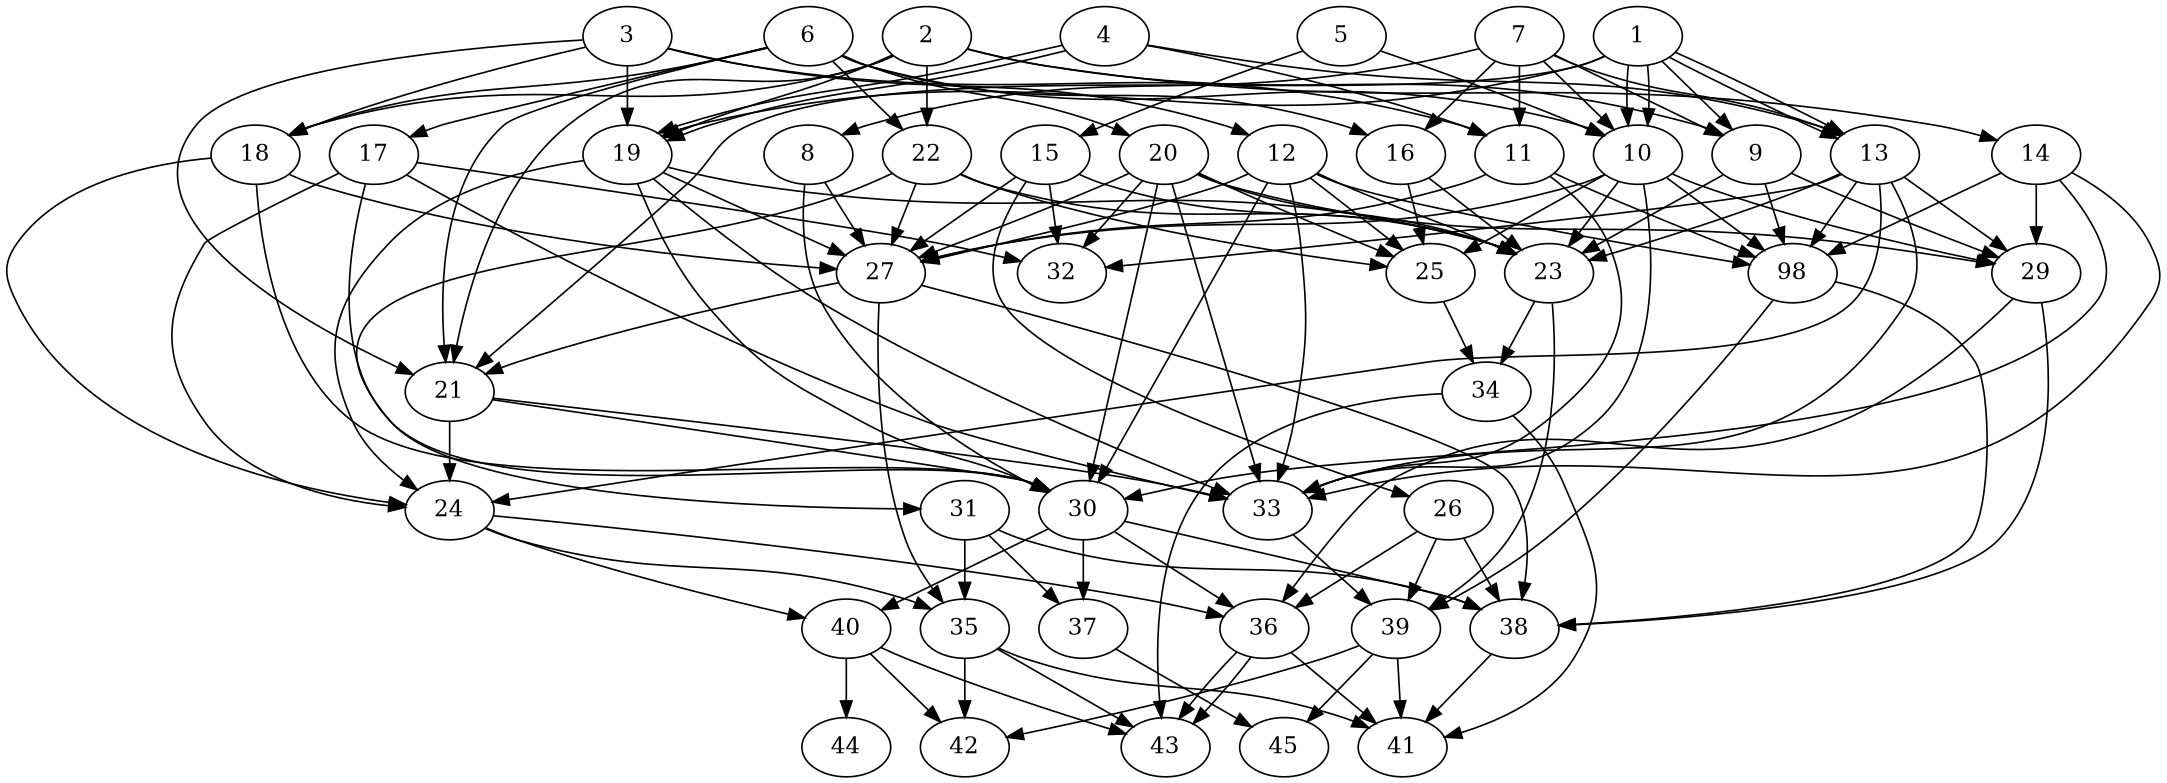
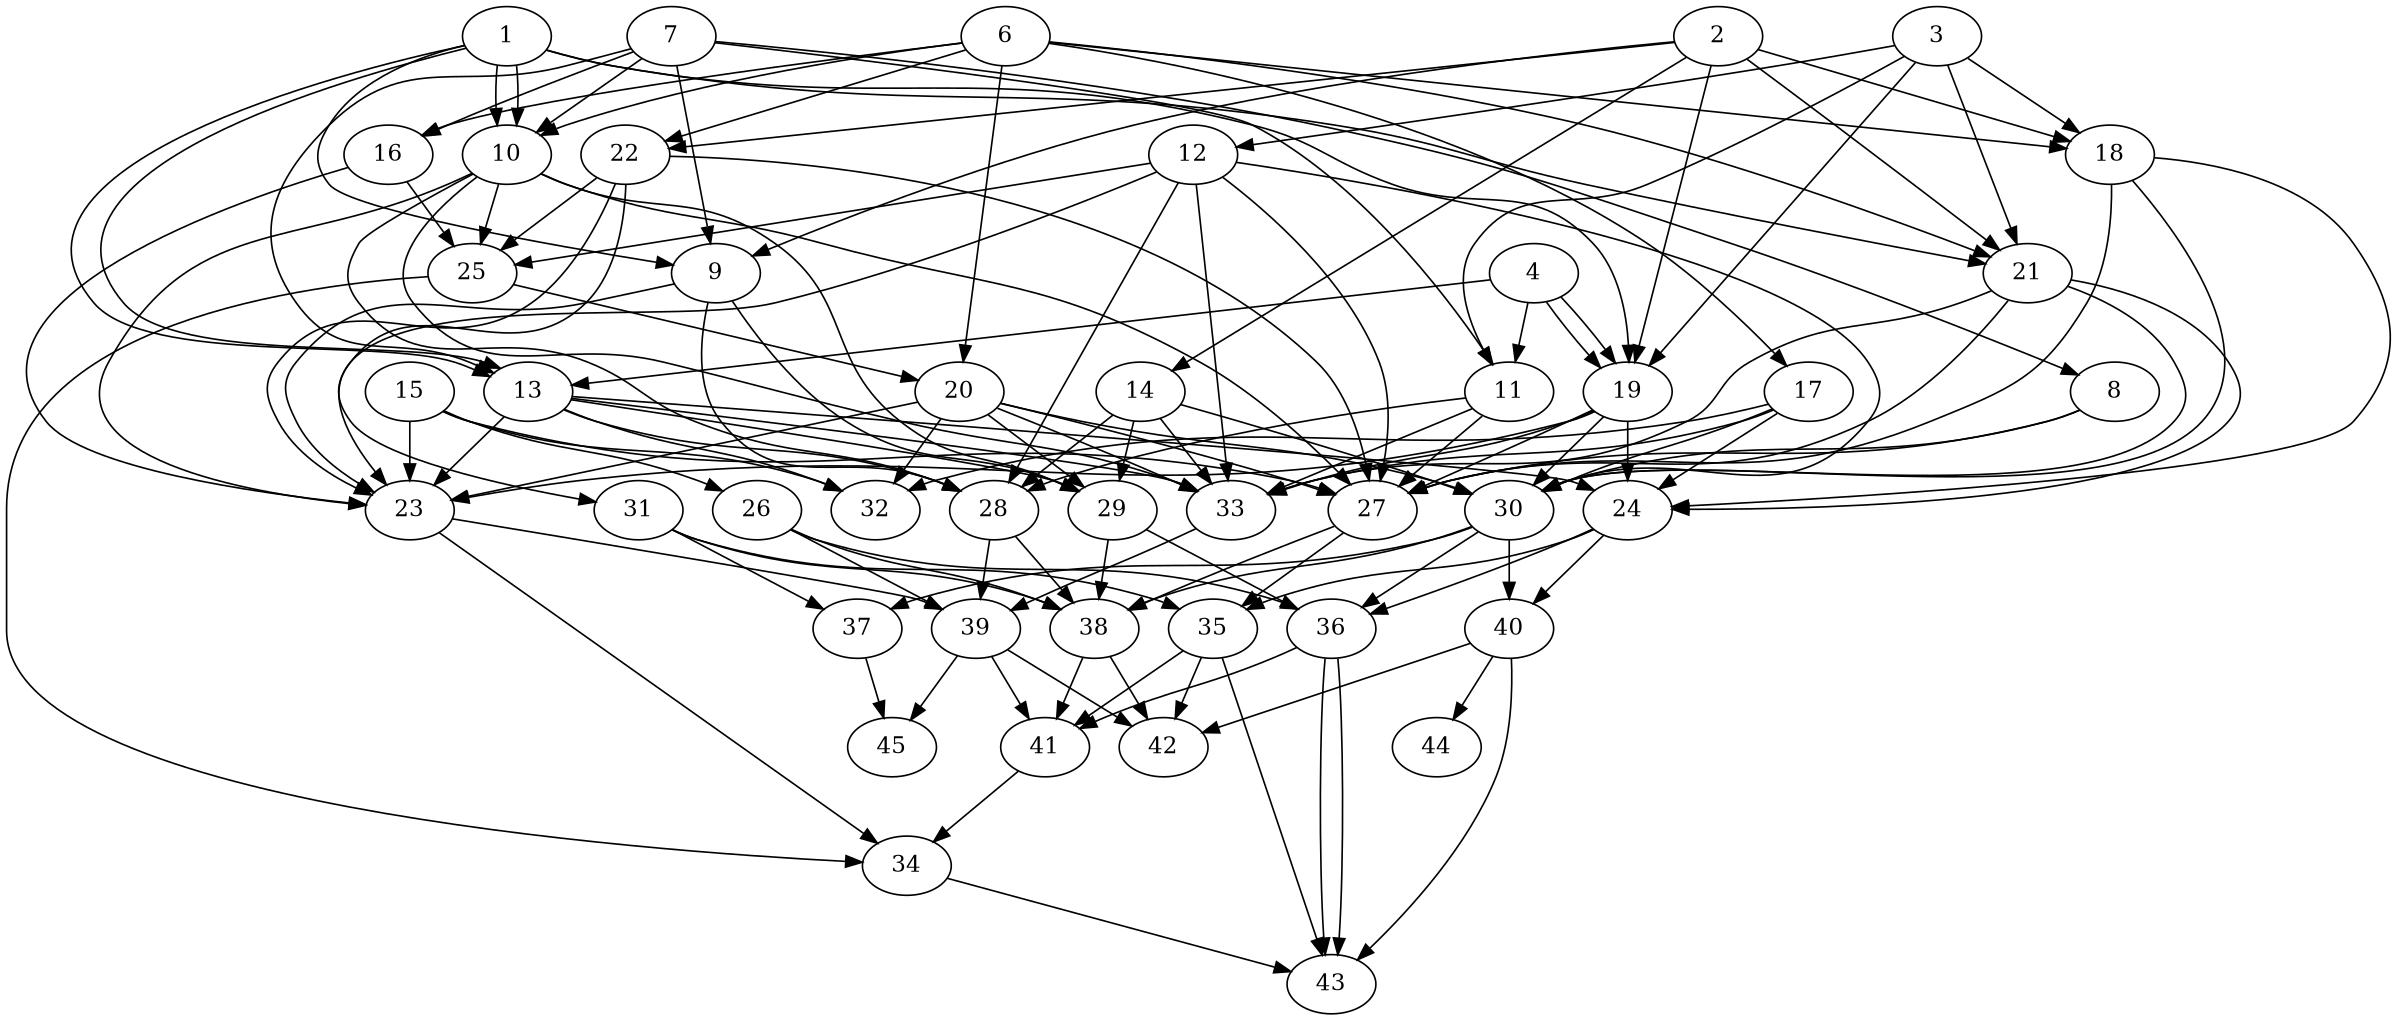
(1342, 36) -> none
(1288, 213) -> (717, 333)
(1793, 273) -> (994, 510)
(660, 322) -> (1834, 435)
(1596, 596) -> (982, 801)
none -> (1124, 679)
